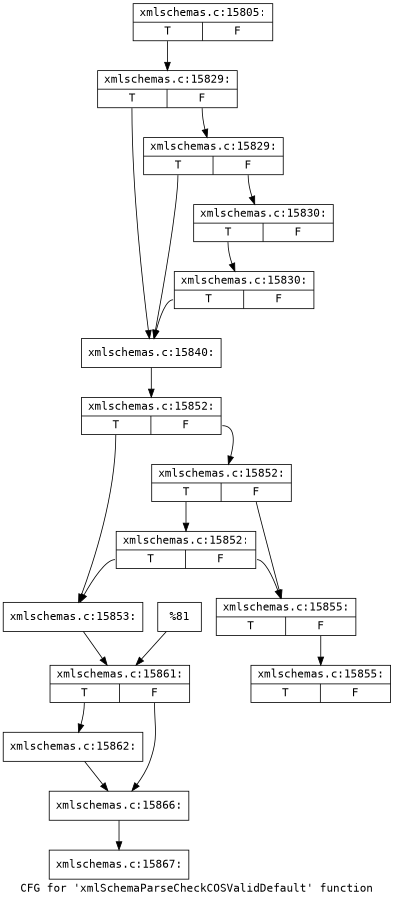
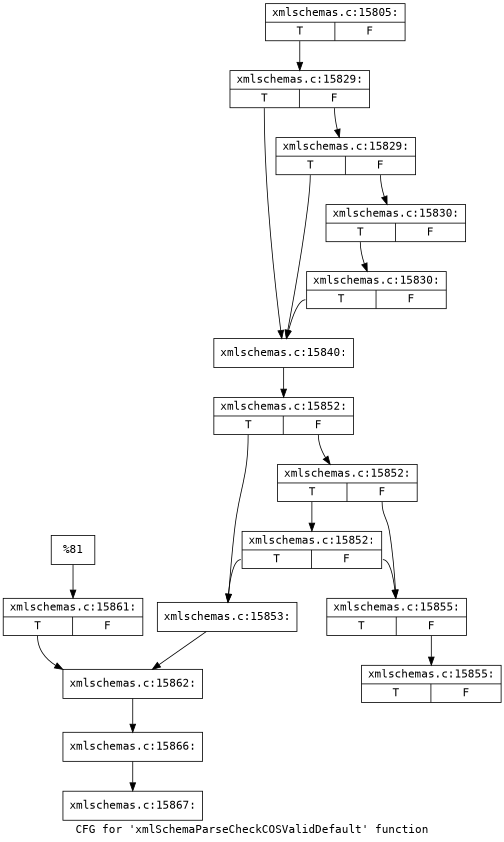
(93, 645) -> (183, 648)
(154, 746) -> none
